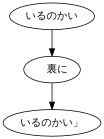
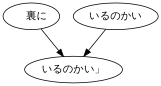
(52, 39) -> (97, 40)
